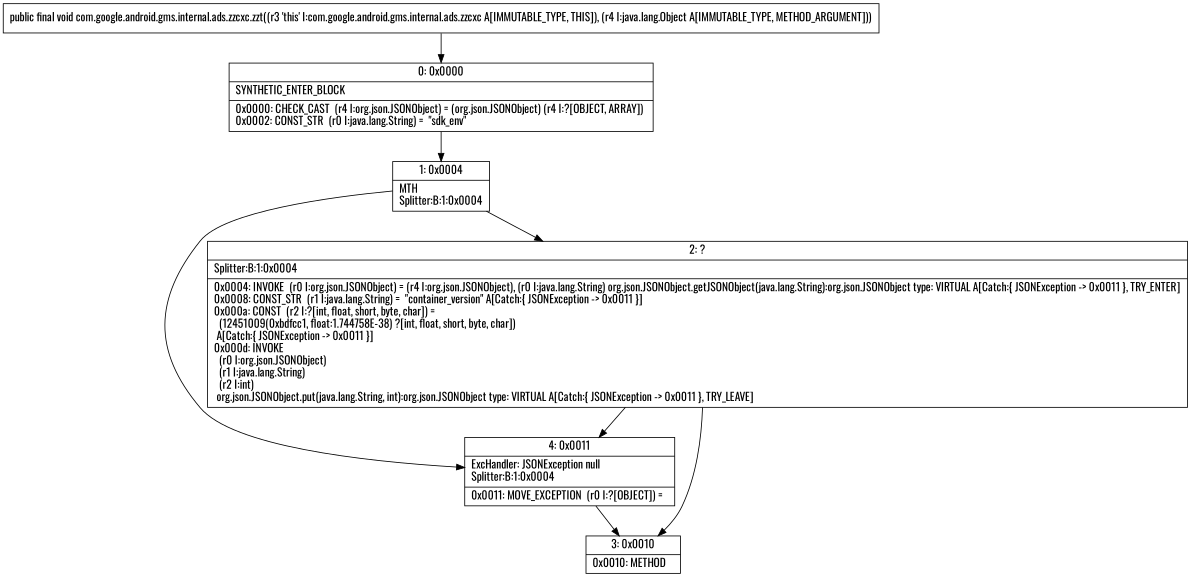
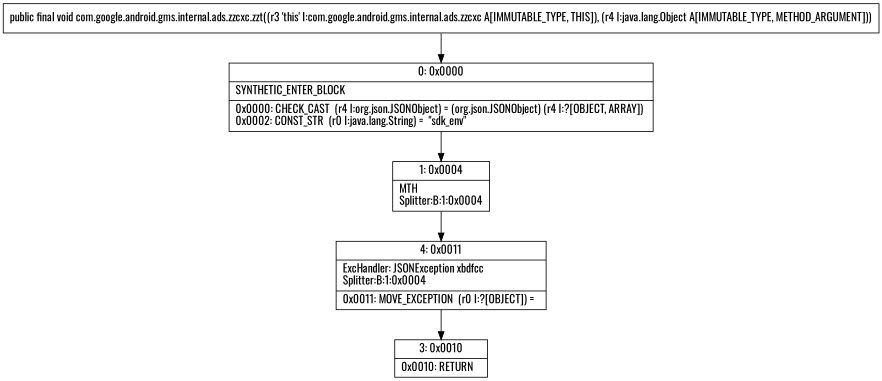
(698, 324) -> none
(536, 465) -> (413, 269)
(633, 564) -> (441, 367)
